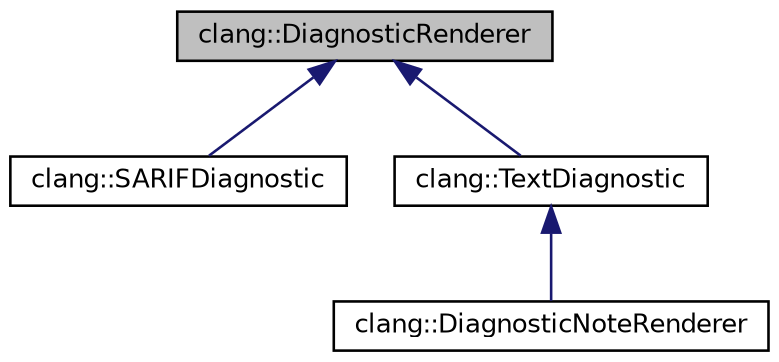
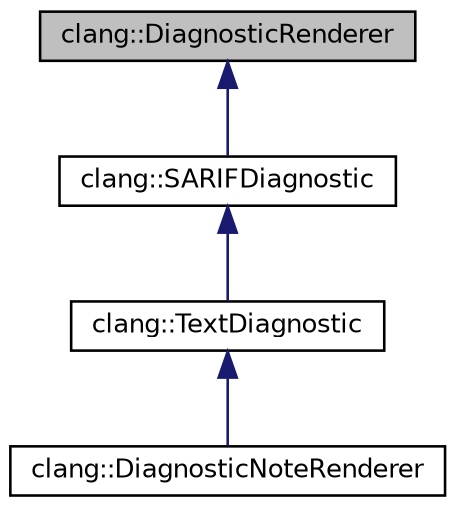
(468, 117) -> (228, 267)
